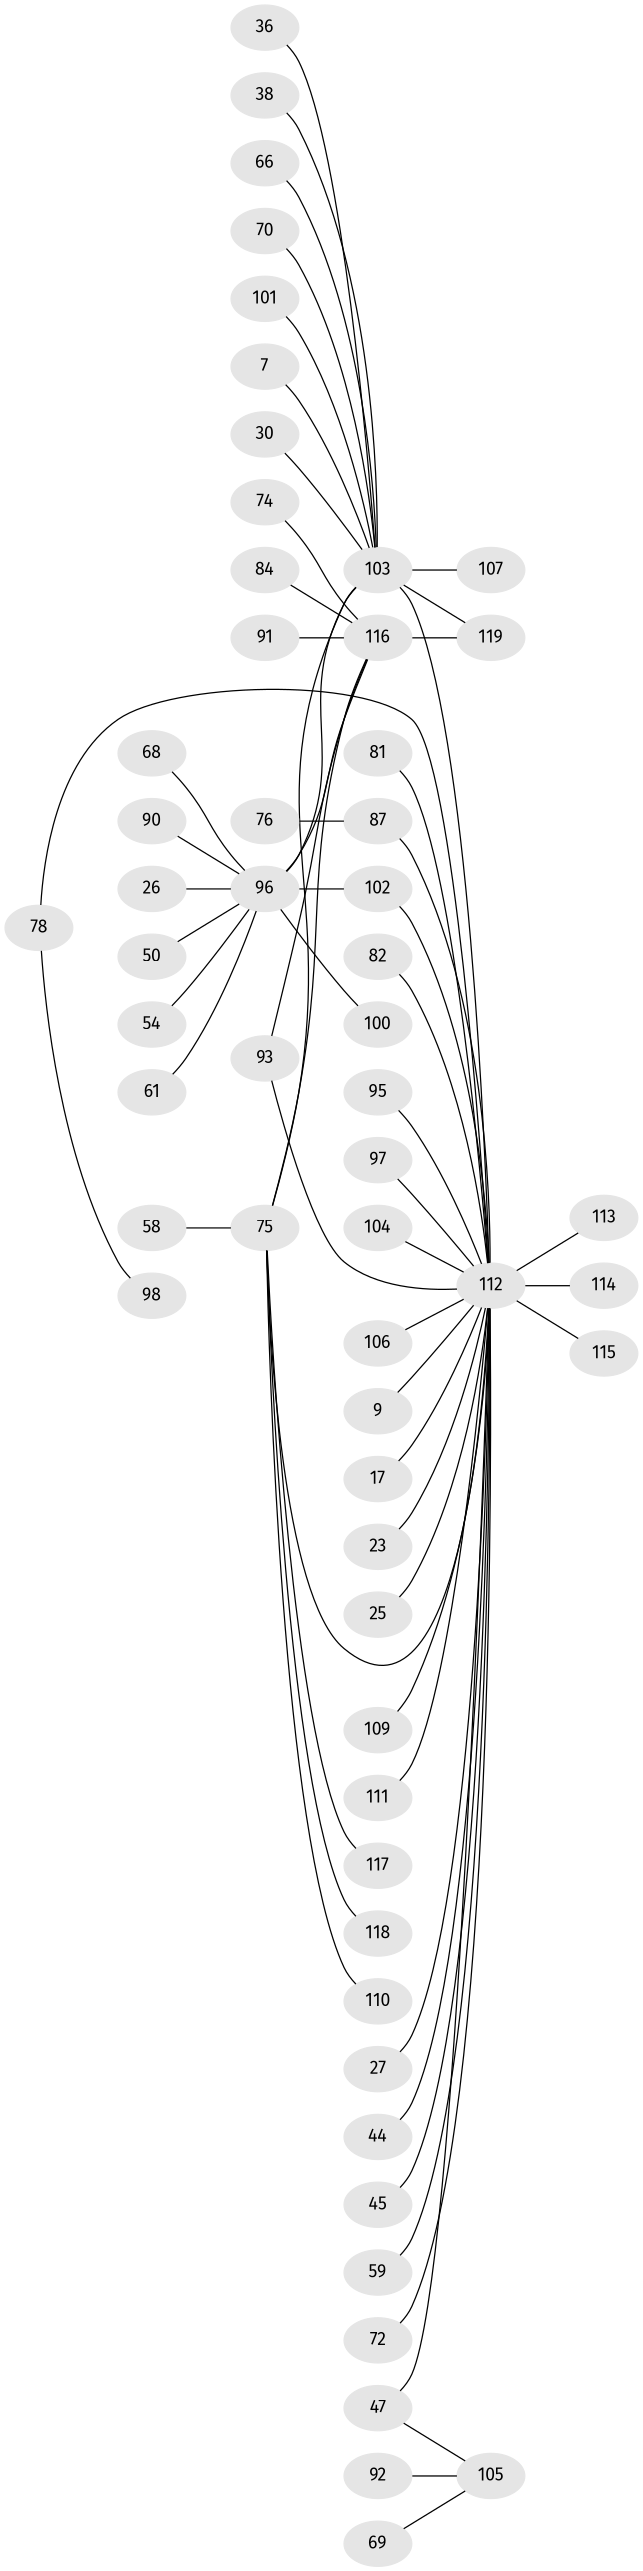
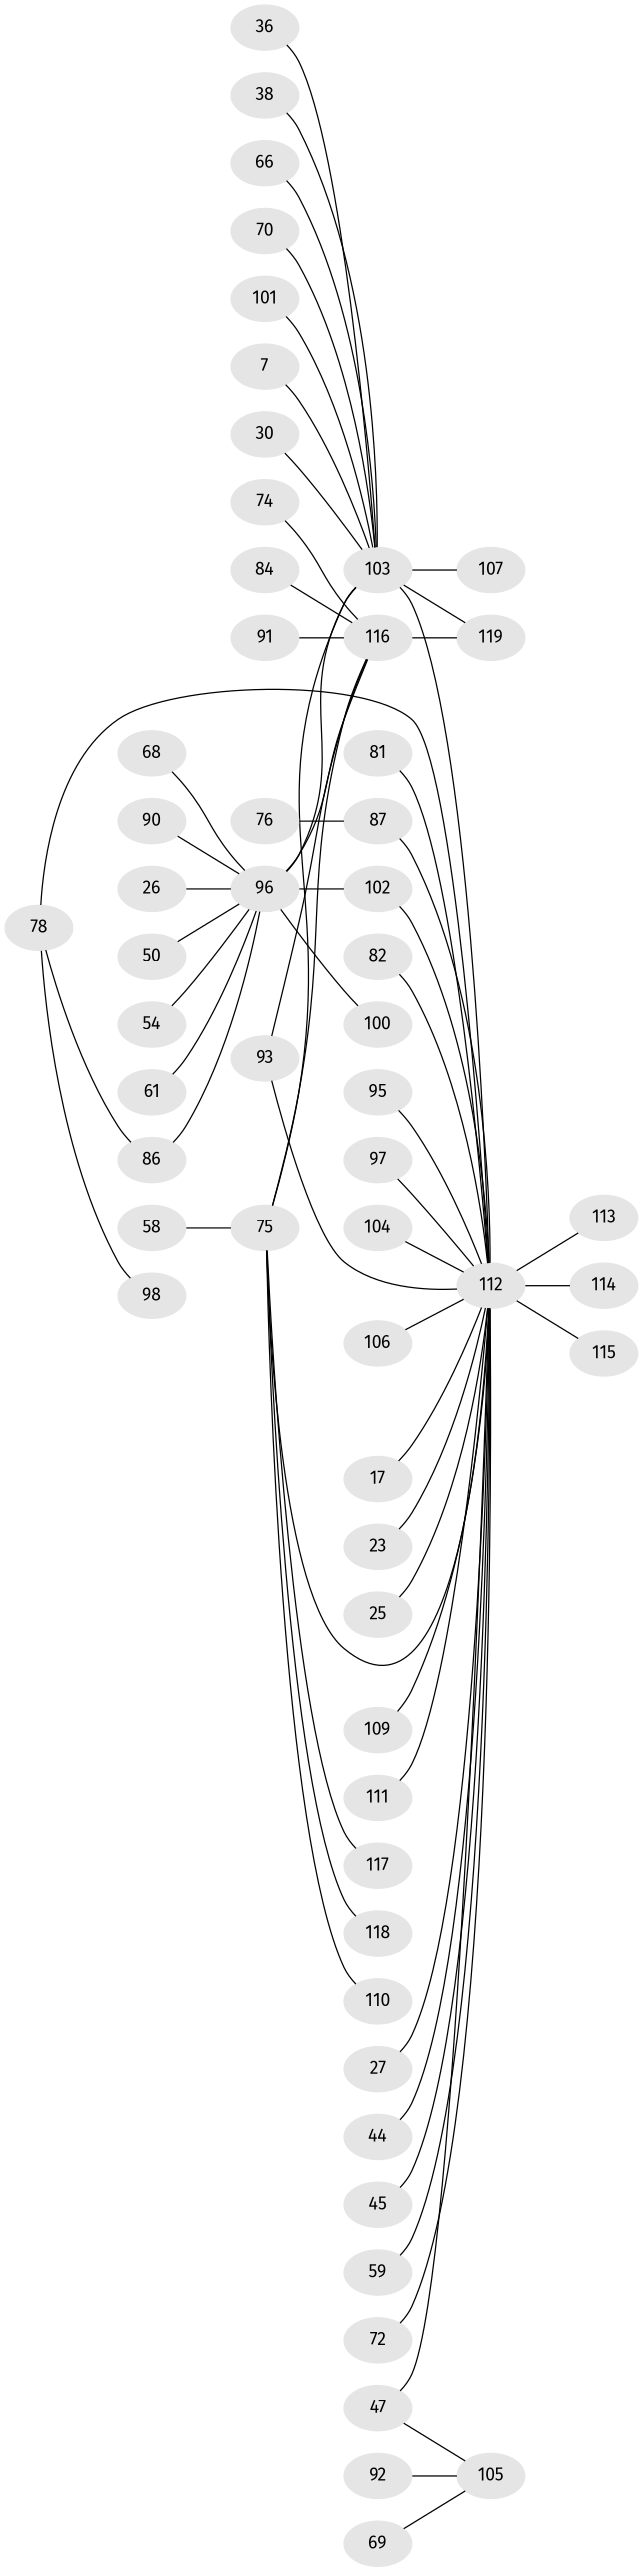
none -> (152, 1160)
(378, 1411) -> none
